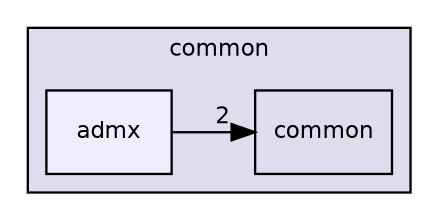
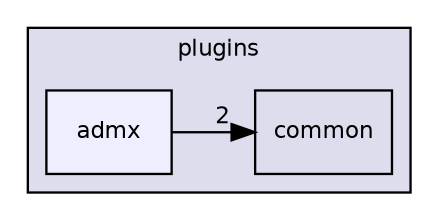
(219, 50) -> (219, 50)
